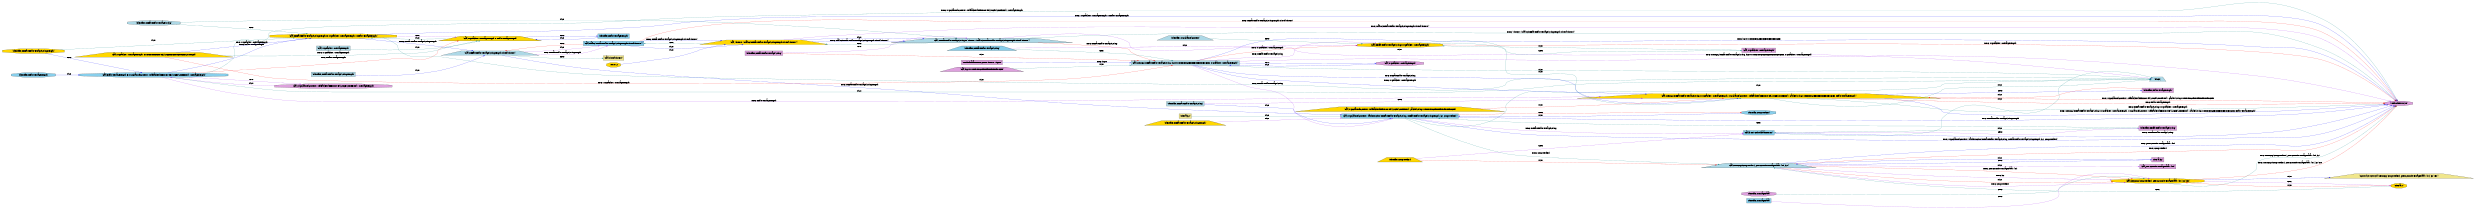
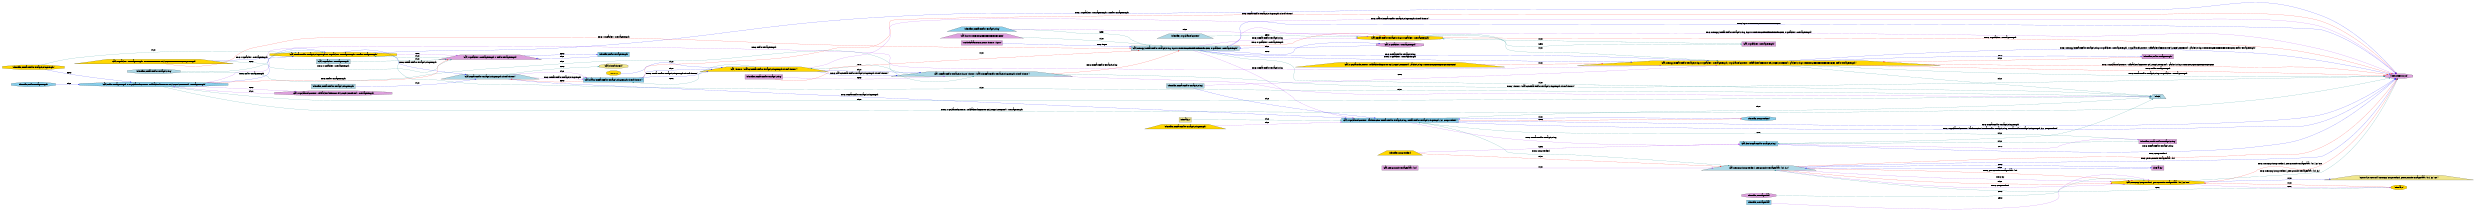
(490, 39) -> (490, 57)
(614, 58) -> (614, 66)
(1759, 133) -> (1759, 144)
(1972, 166) -> (1565, 168)
